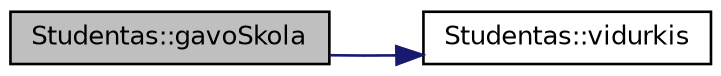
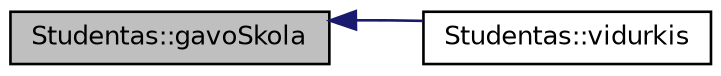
(363, 56) -> (390, 20)
